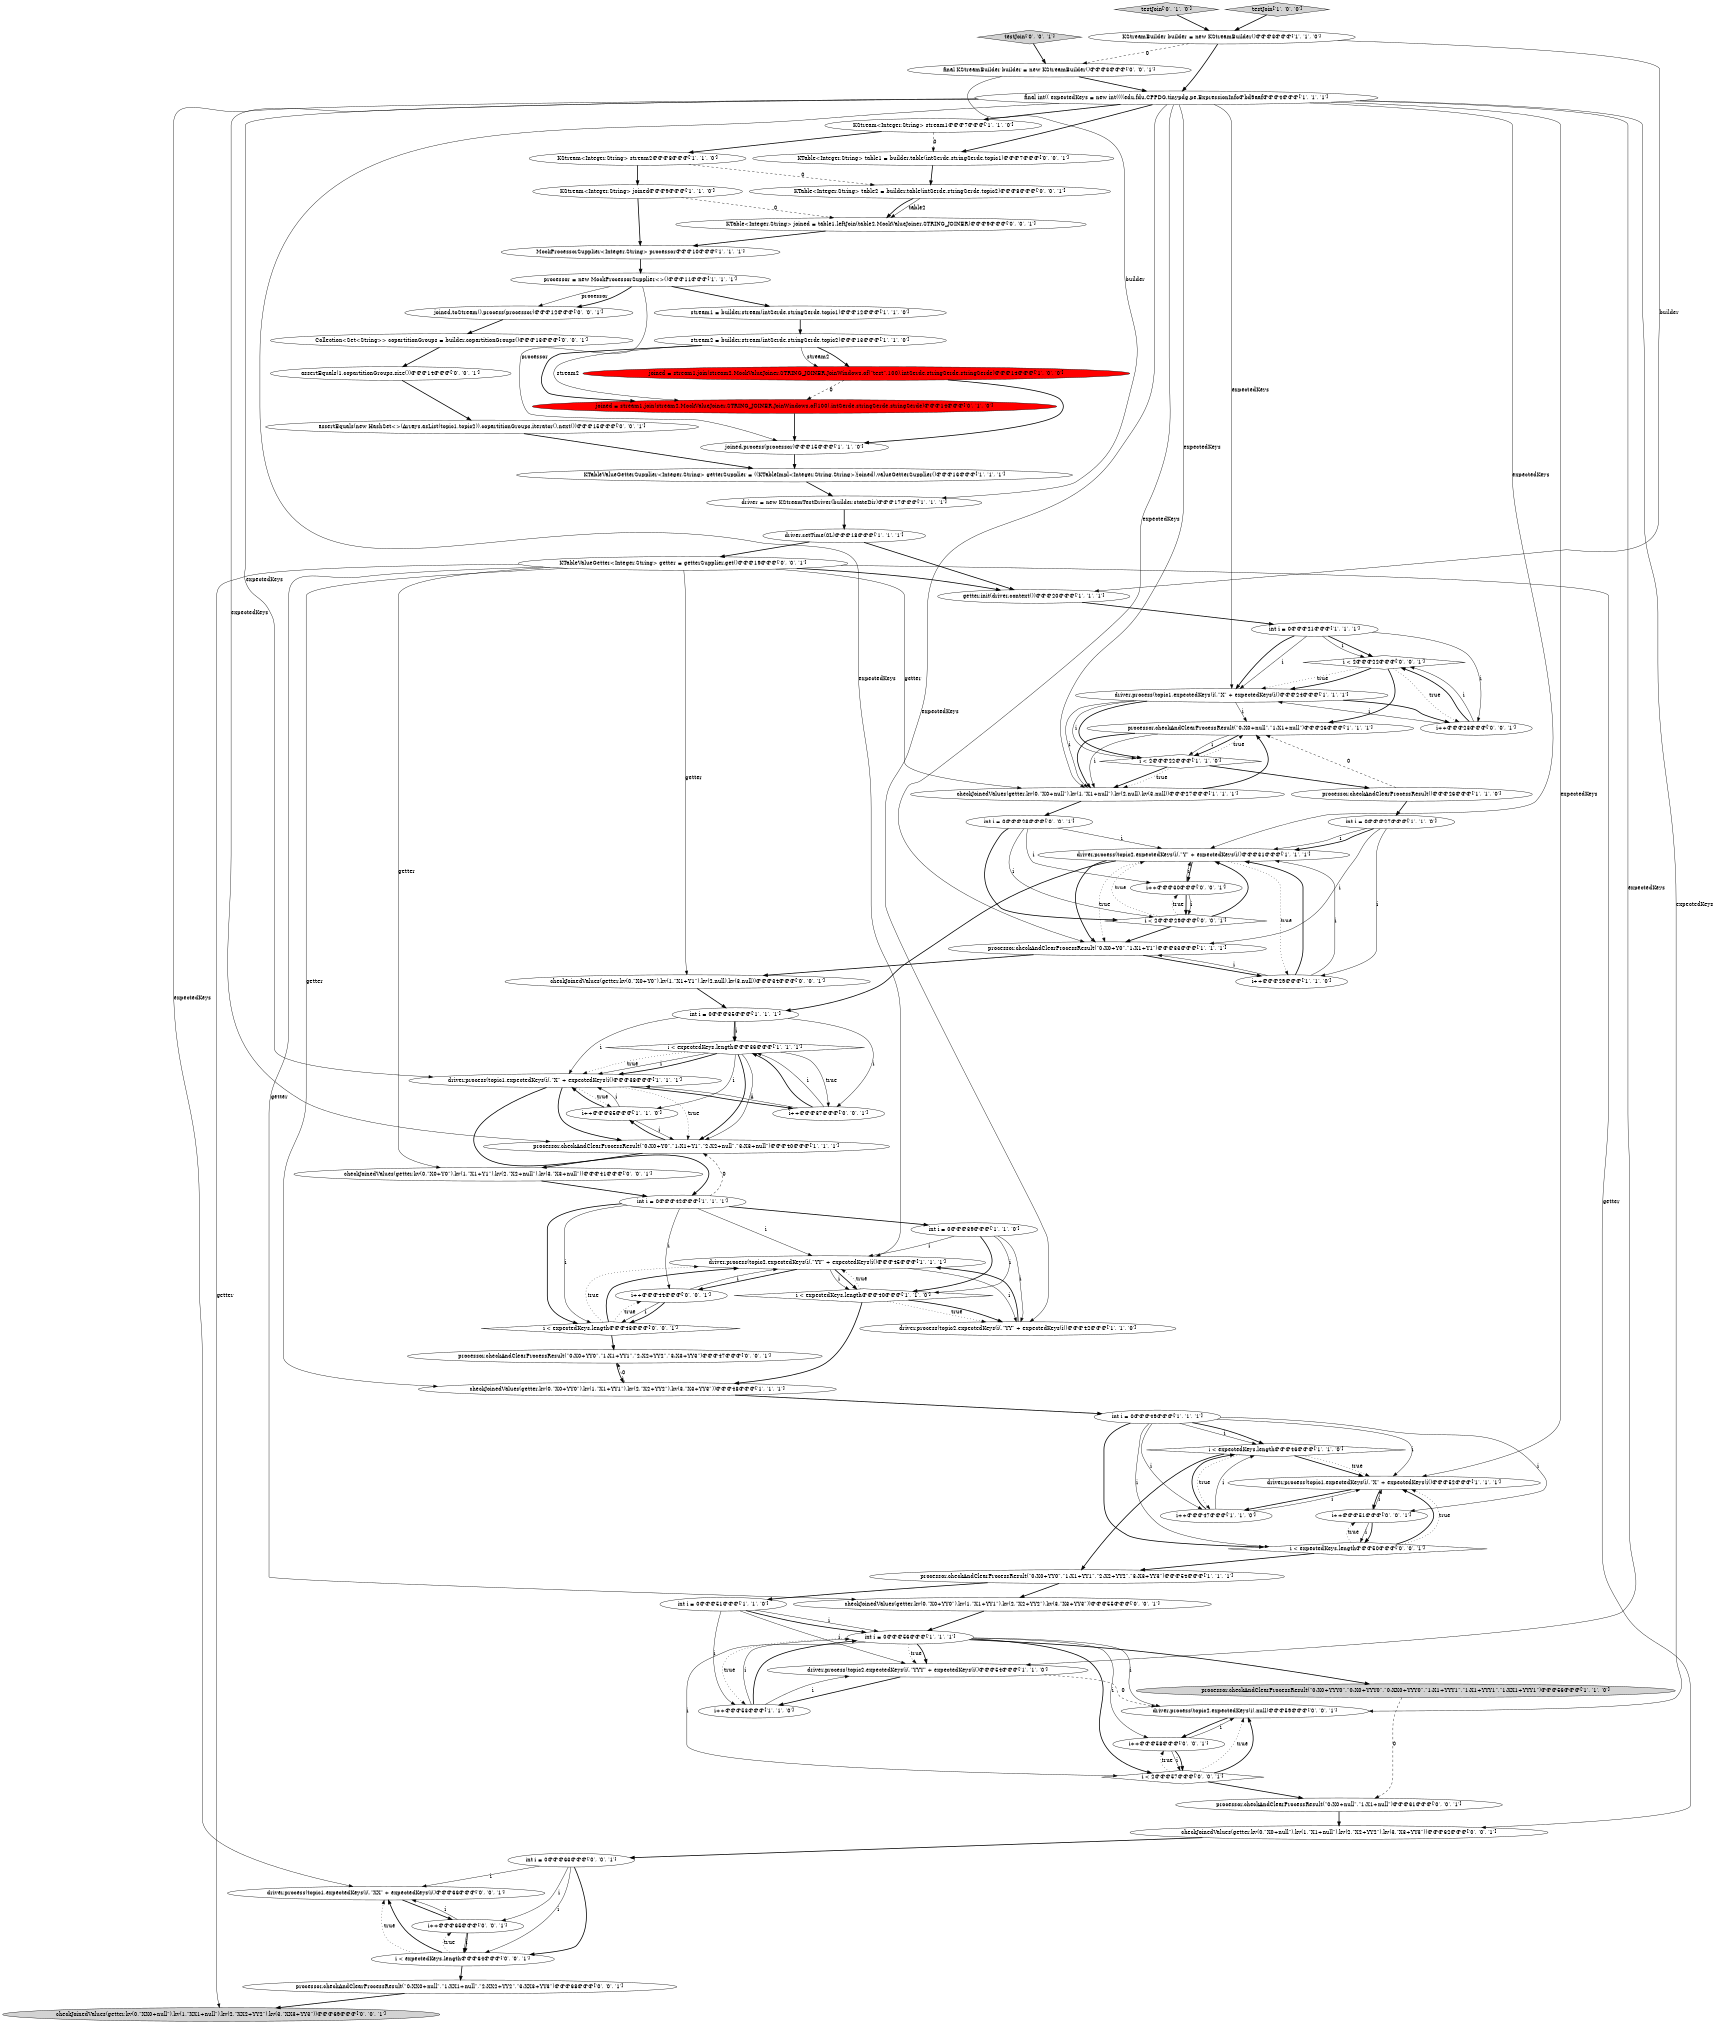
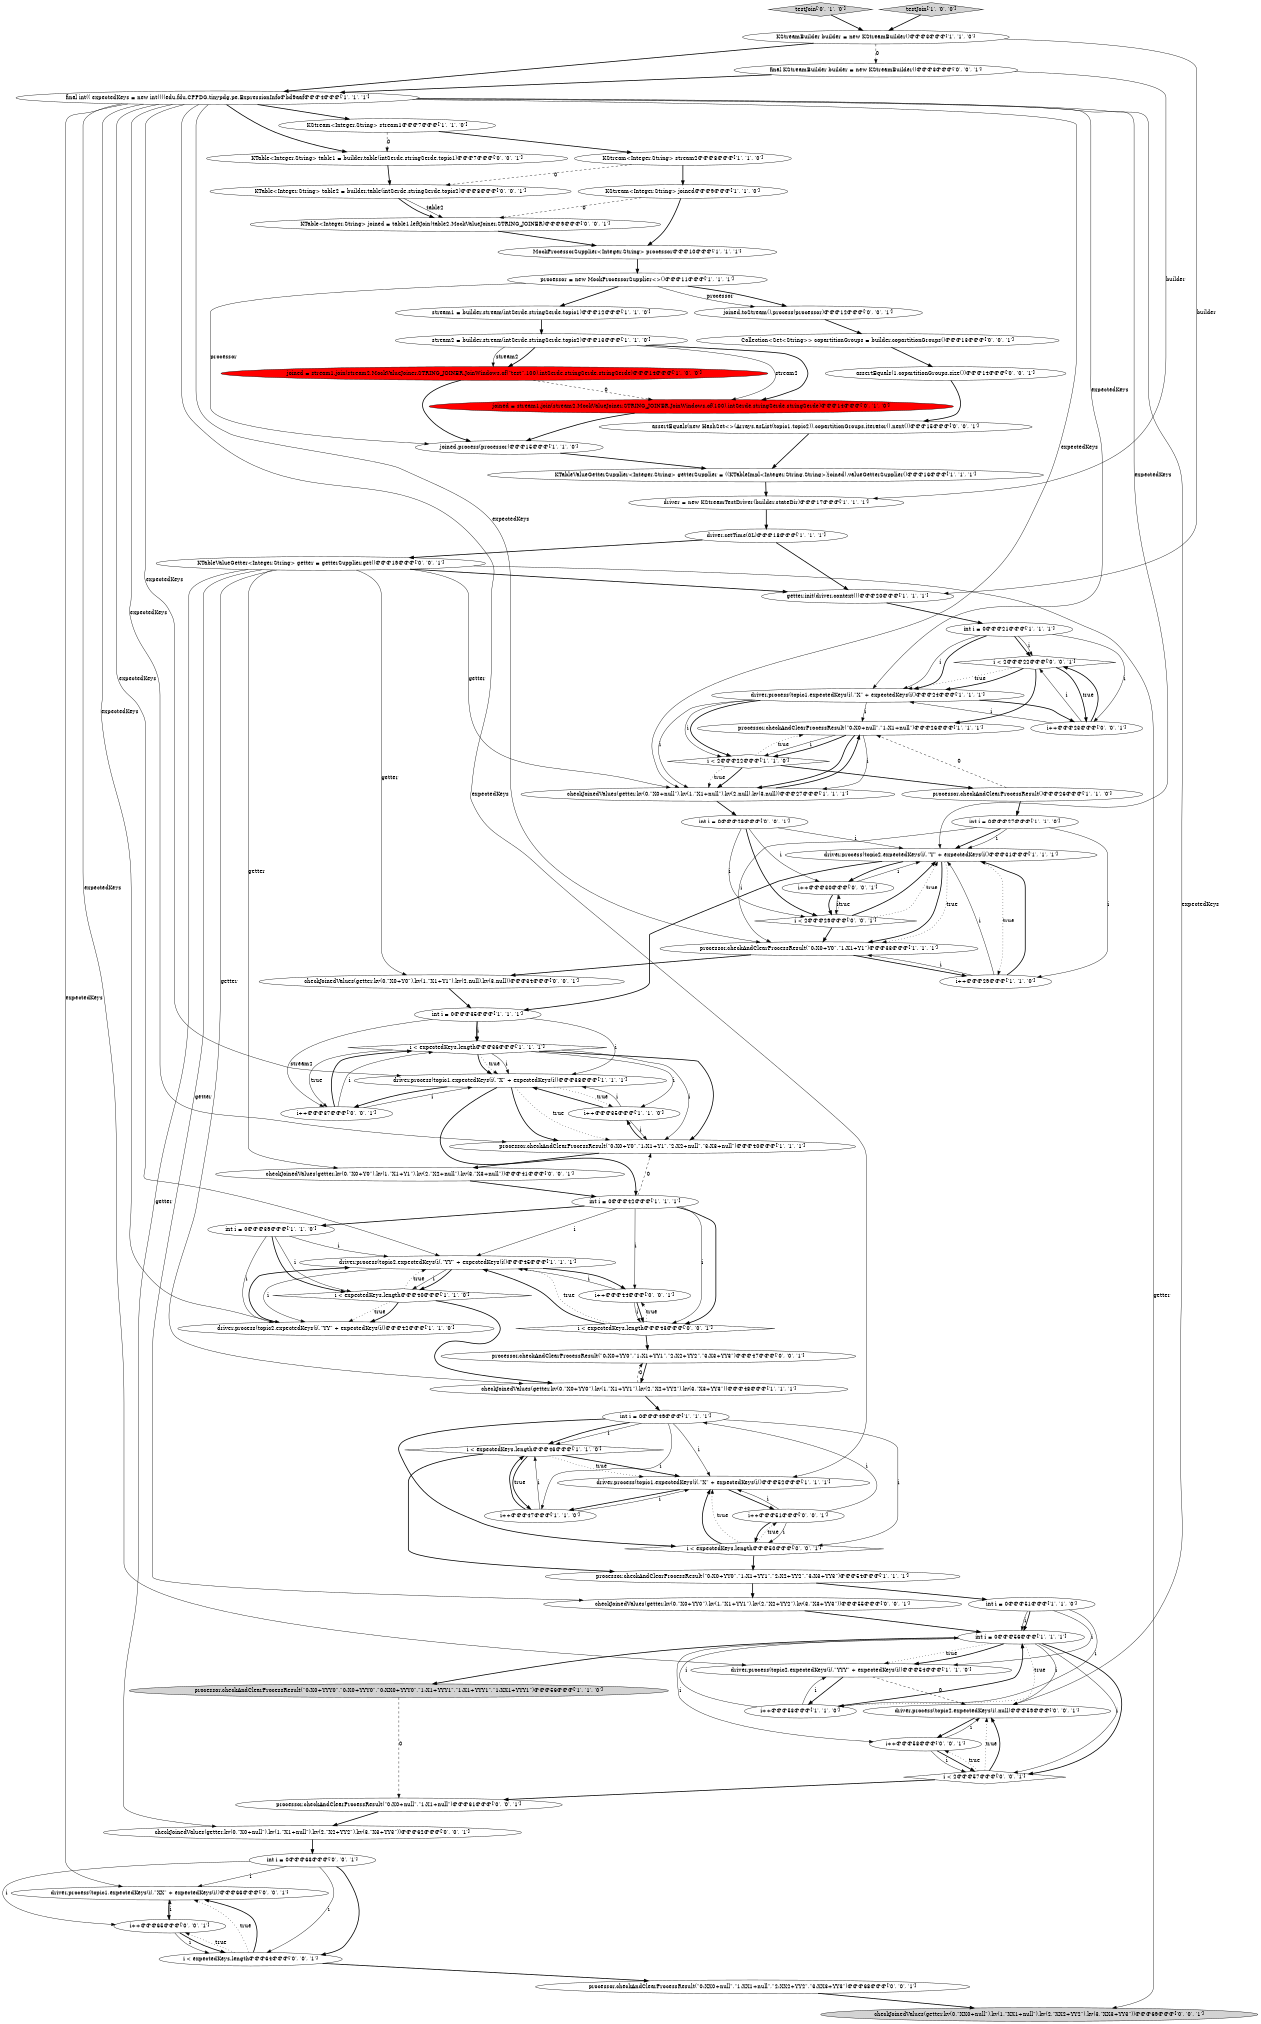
(1030, 37) -> none
(1424, 696) -> (1078, 688)
(874, 1064) -> (302, 1064)
(1462, 1435) -> (827, 1450)
(1203, 1470) -> (513, 1482)
